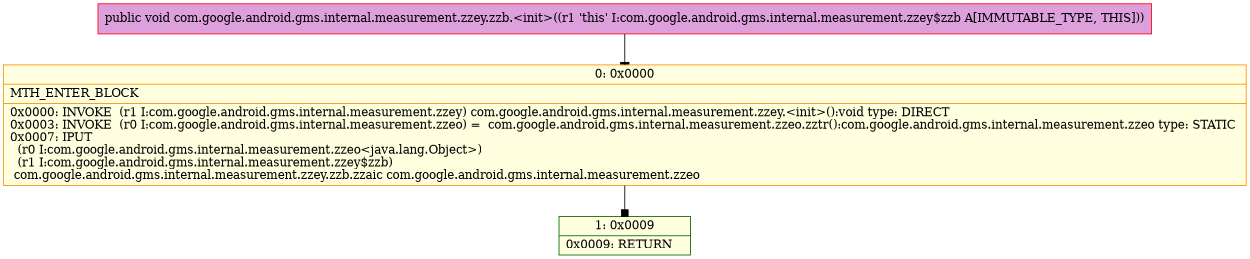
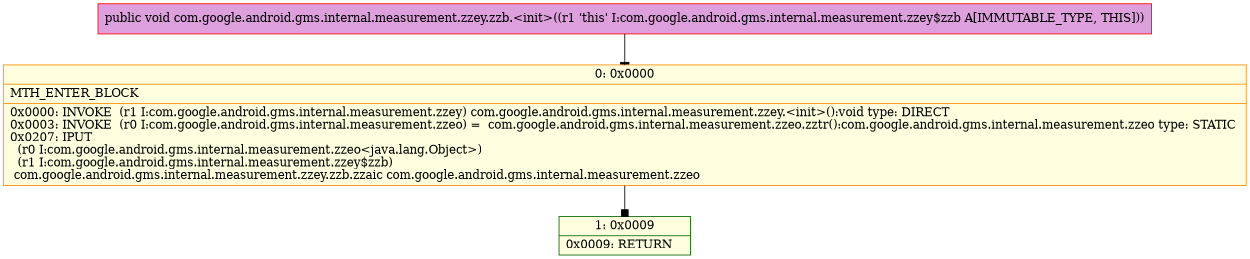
(55, 138) -> (55, 138)
